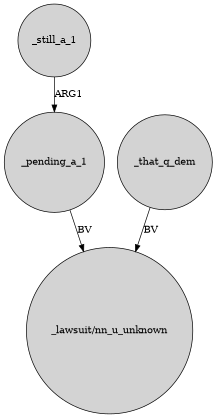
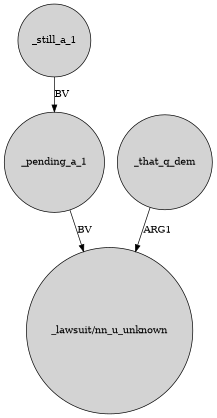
(69, 94) -> (62, 94)
(151, 230) -> (158, 230)
